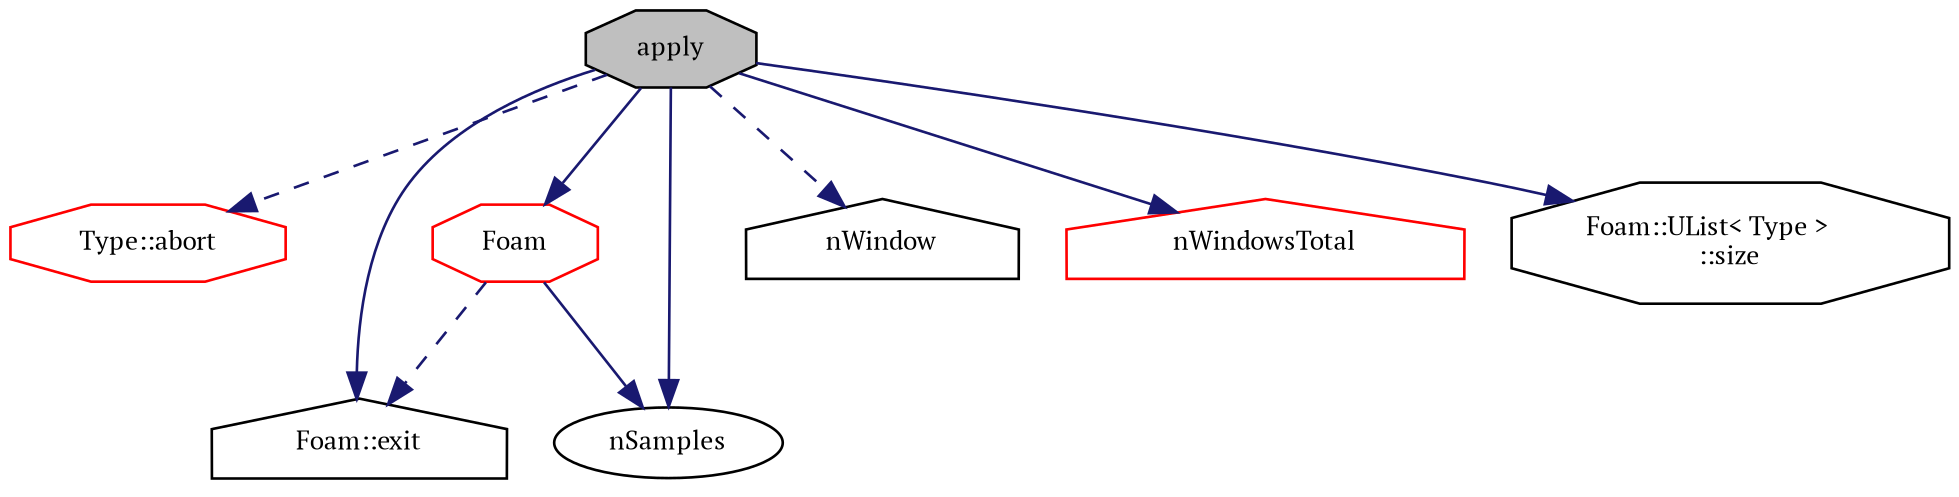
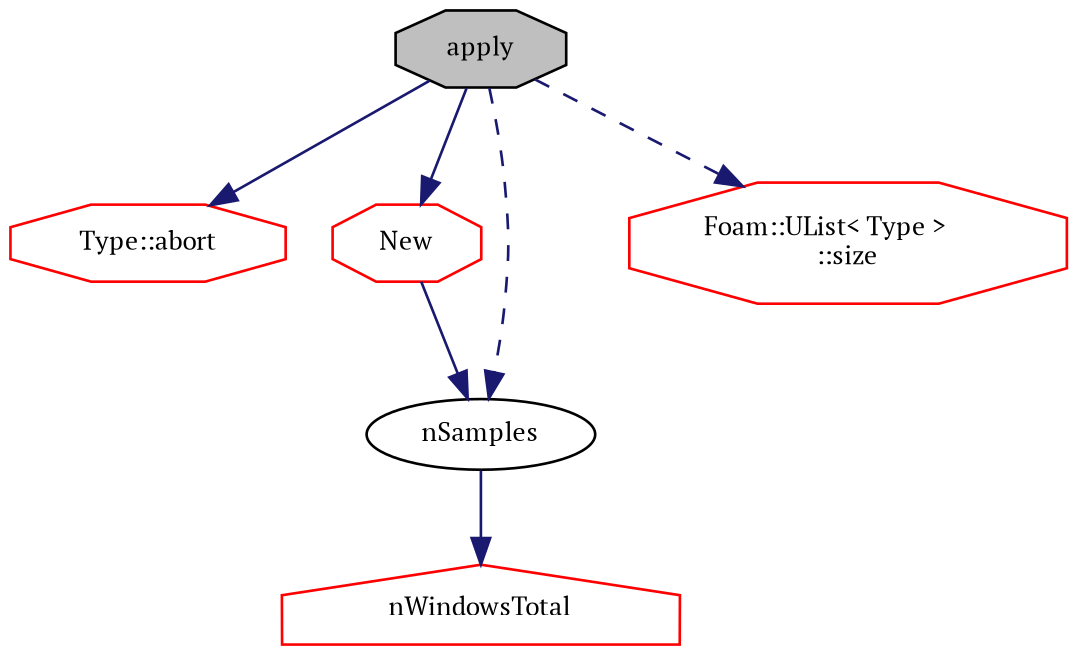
(1152, 123) -> (627, 127)
(945, 139) -> (481, 504)
(422, 142) -> (332, 136)
(670, 233) -> (508, 230)
(515, 243) -> (407, 243)
(882, 243) -> none
(1730, 243) -> (848, 243)
(359, 443) -> none
